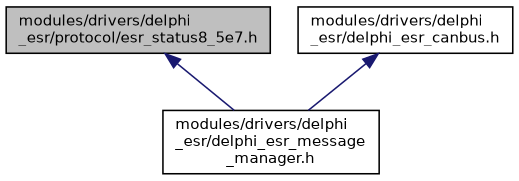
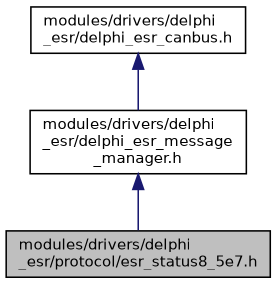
(206, 87) -> (138, 210)
